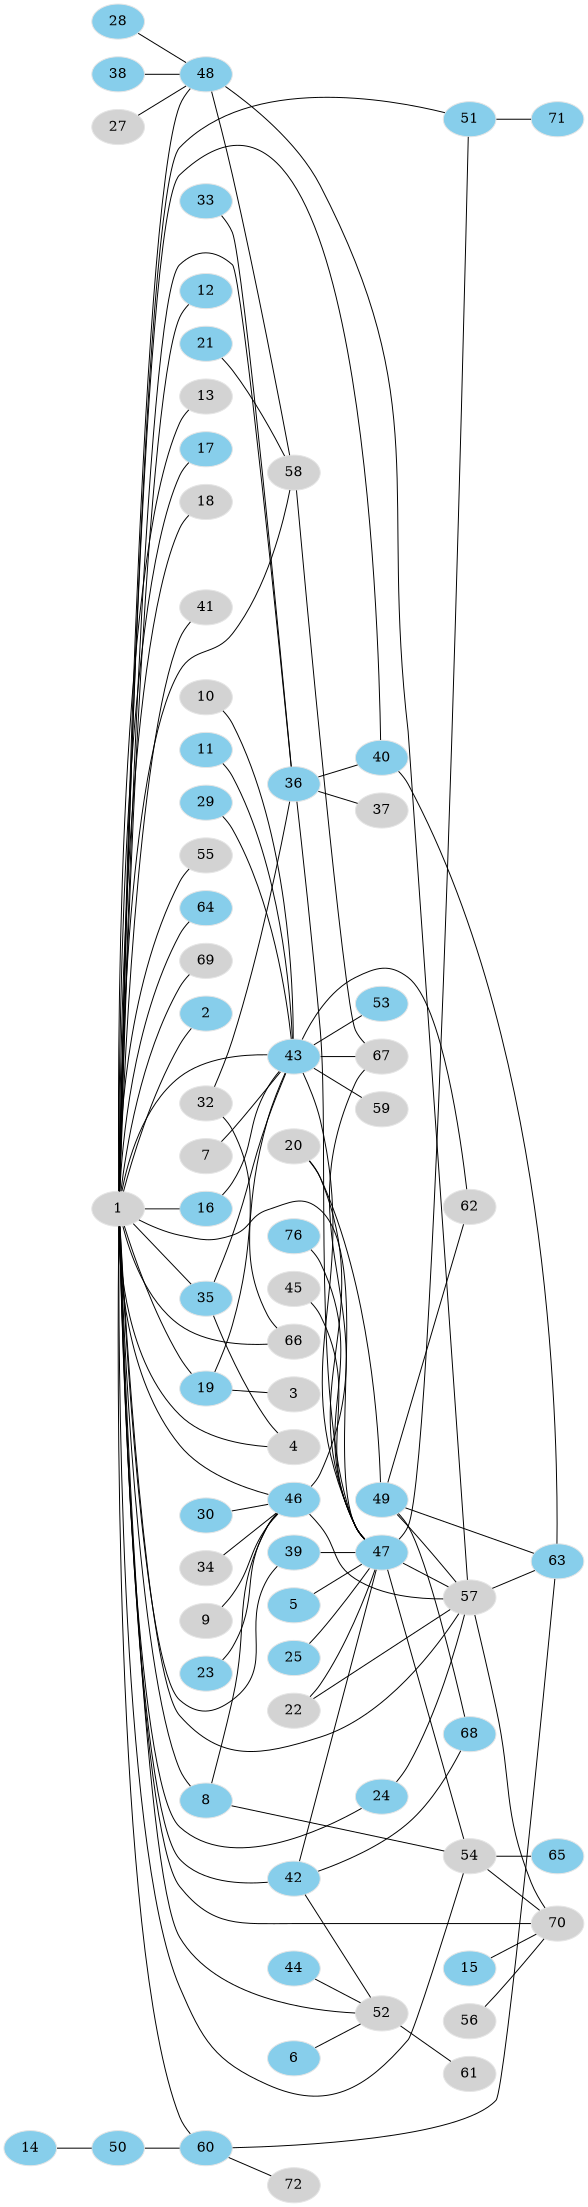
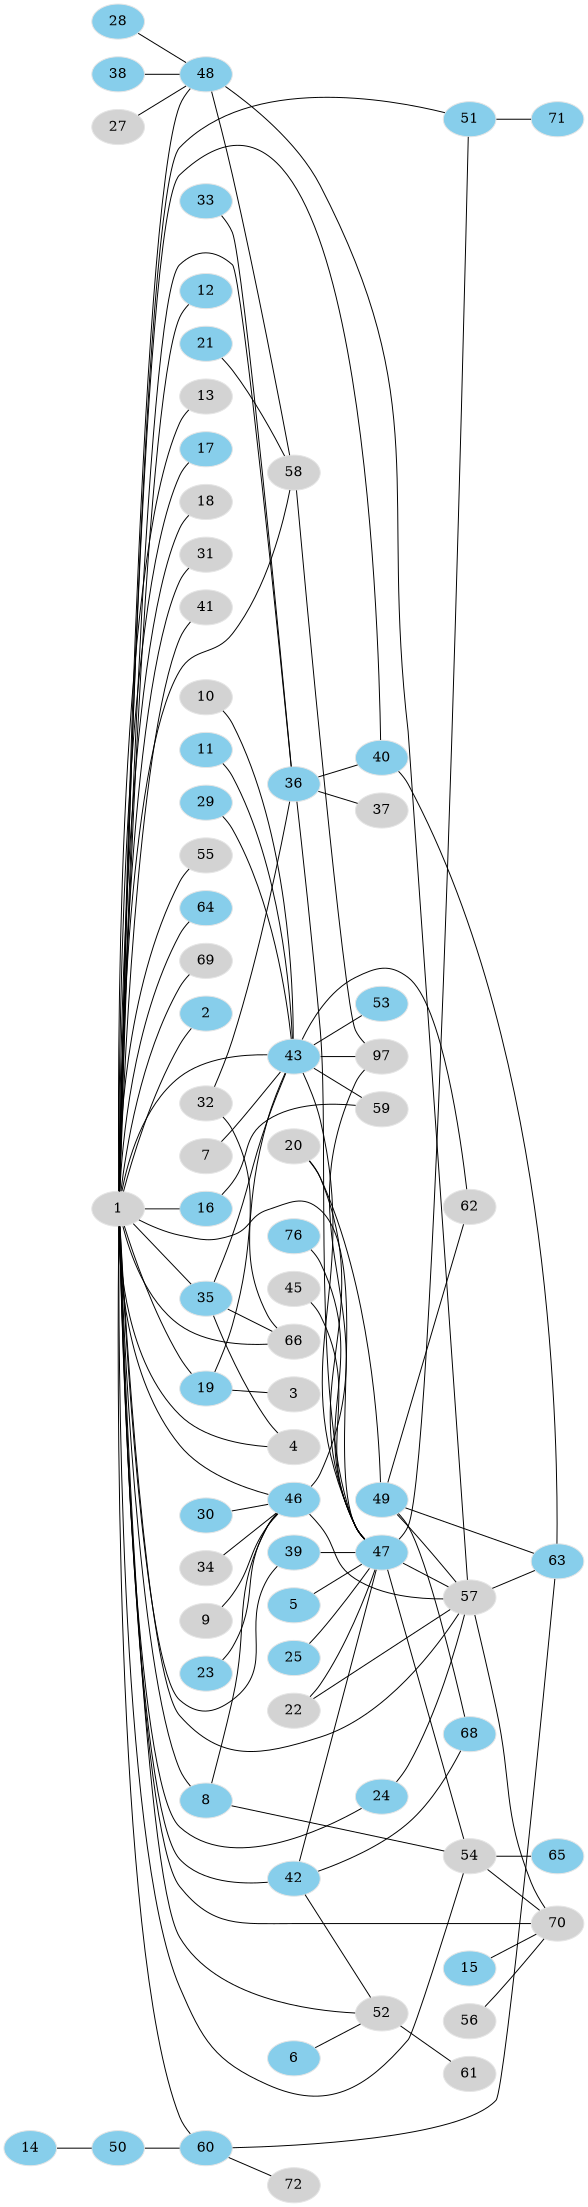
none -> (206, 555)
(382, 1057) -> (382, 1057)
(251, 1133) -> (276, 1115)
none -> (250, 1320)
(294, 1968) -> none
